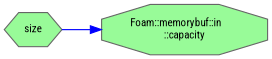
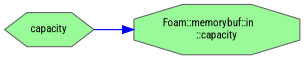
(33, 30) -> (49, 30)
